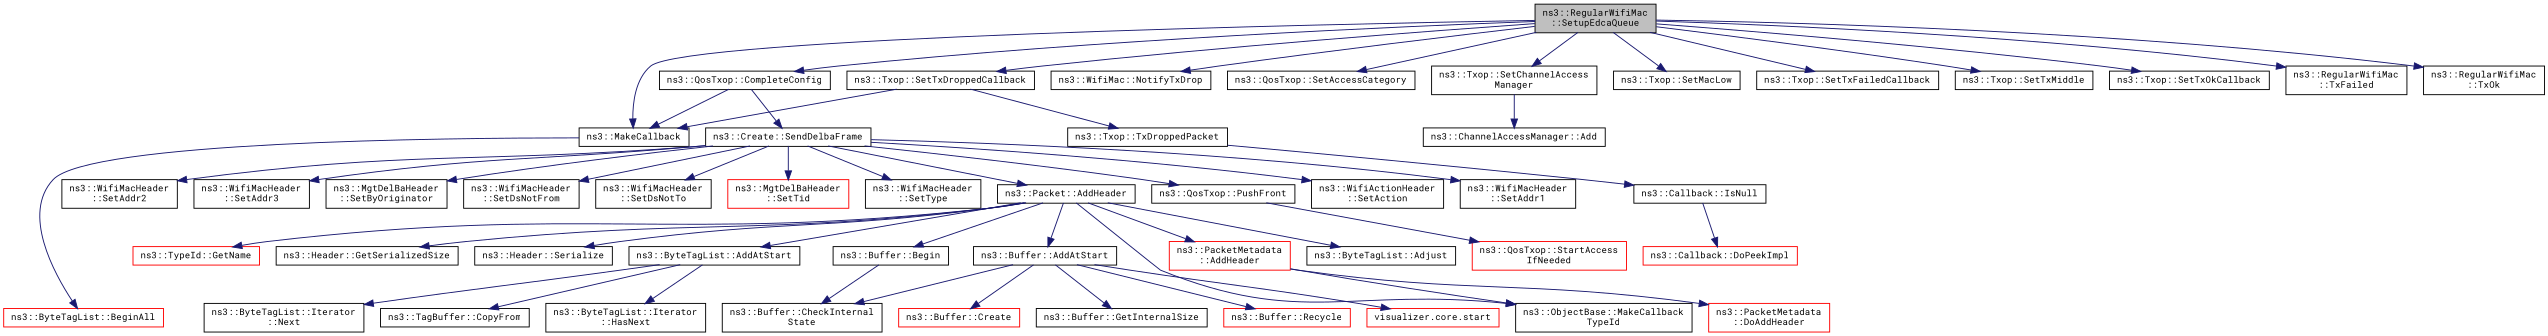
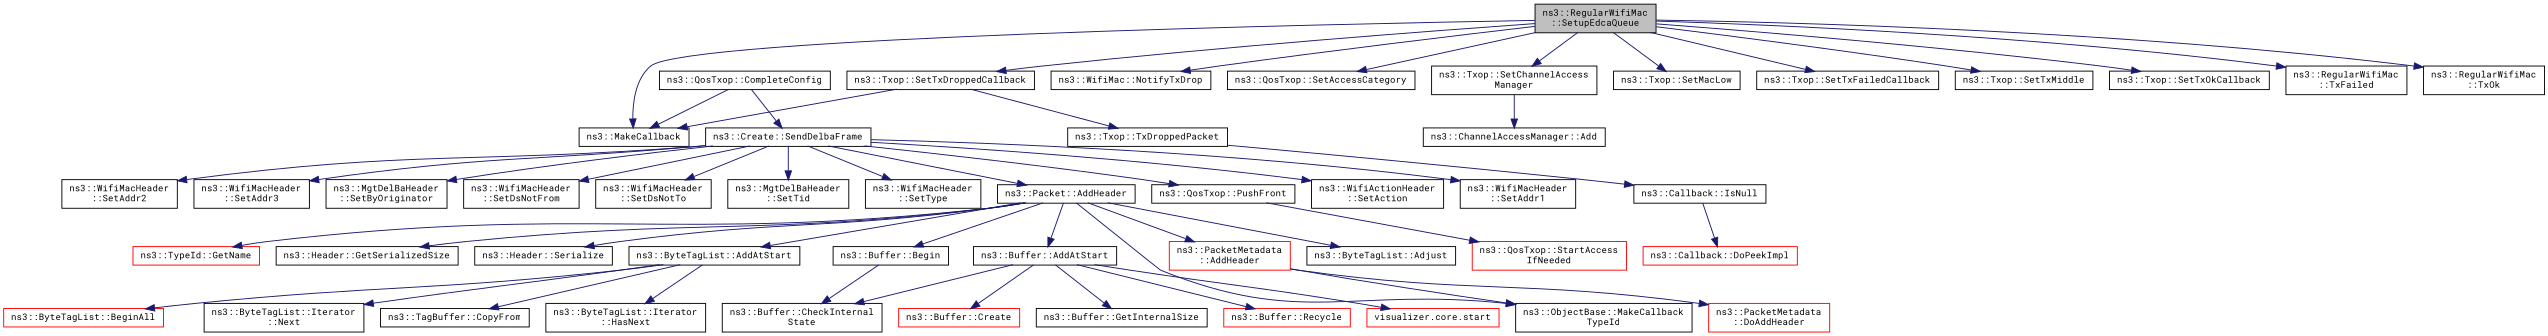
(1169, 40) -> none
(248, 146) -> (409, 287)
(788, 194) -> (788, 194)
